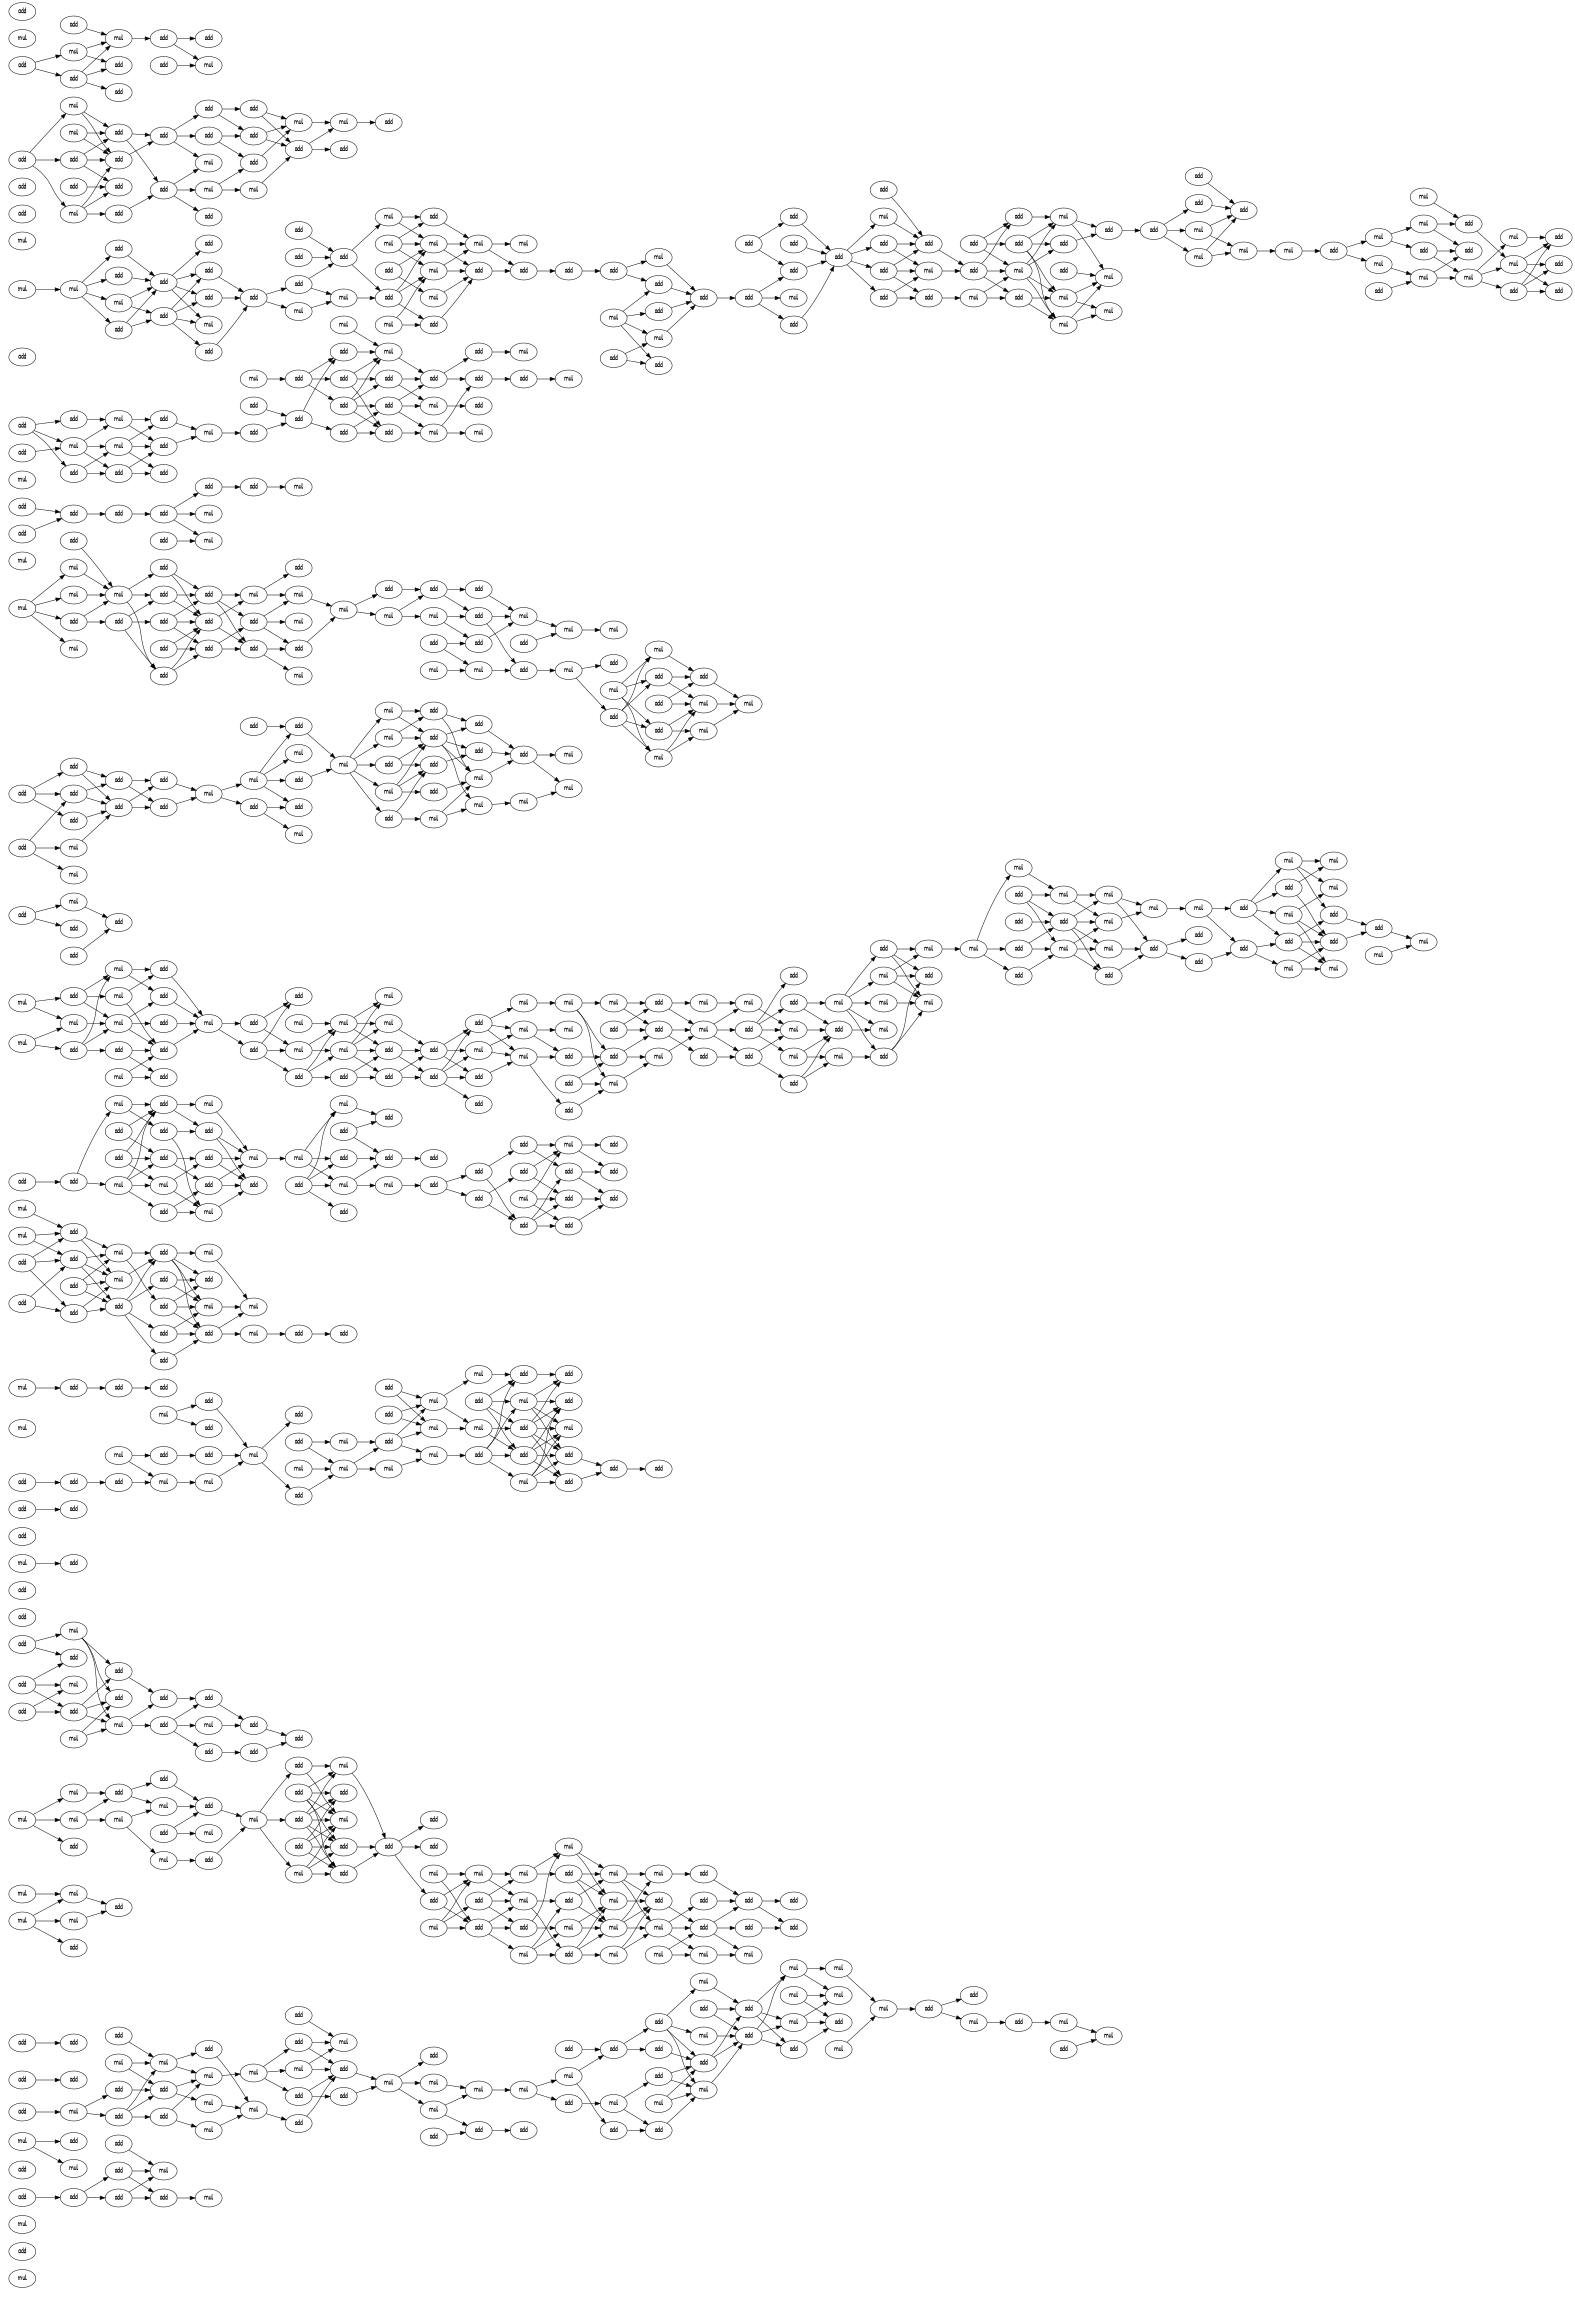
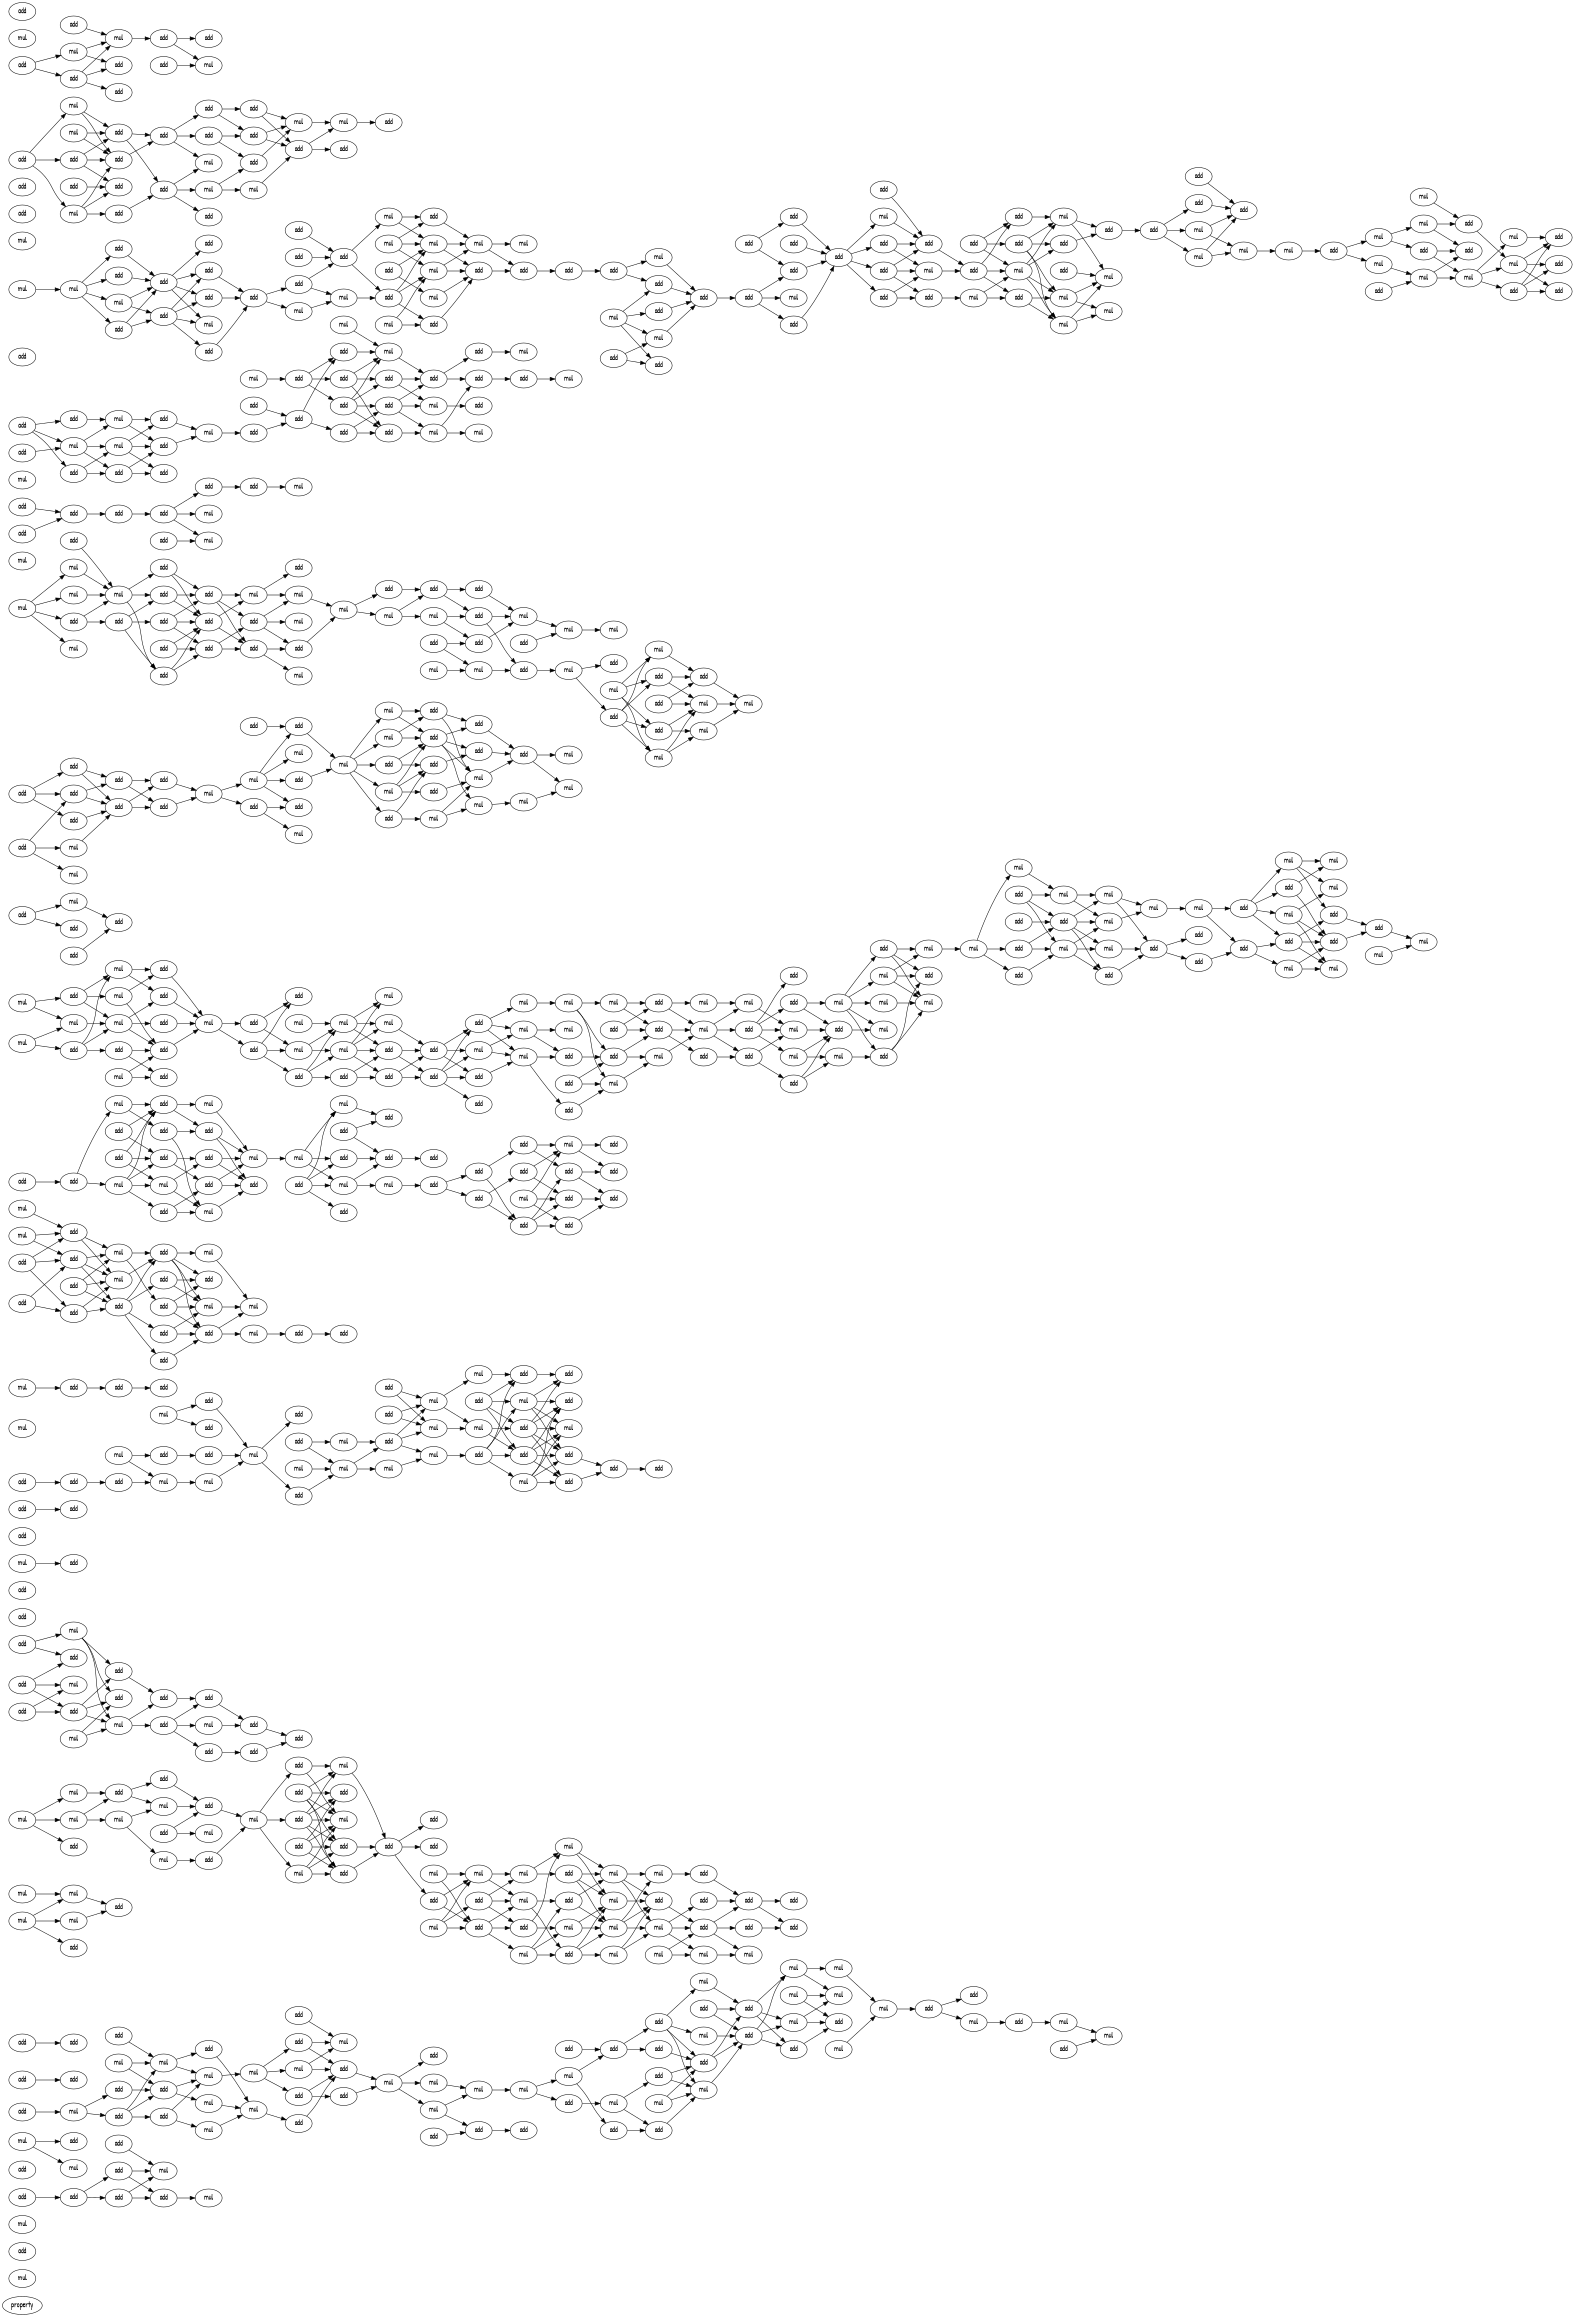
none -> (22, 2306)
